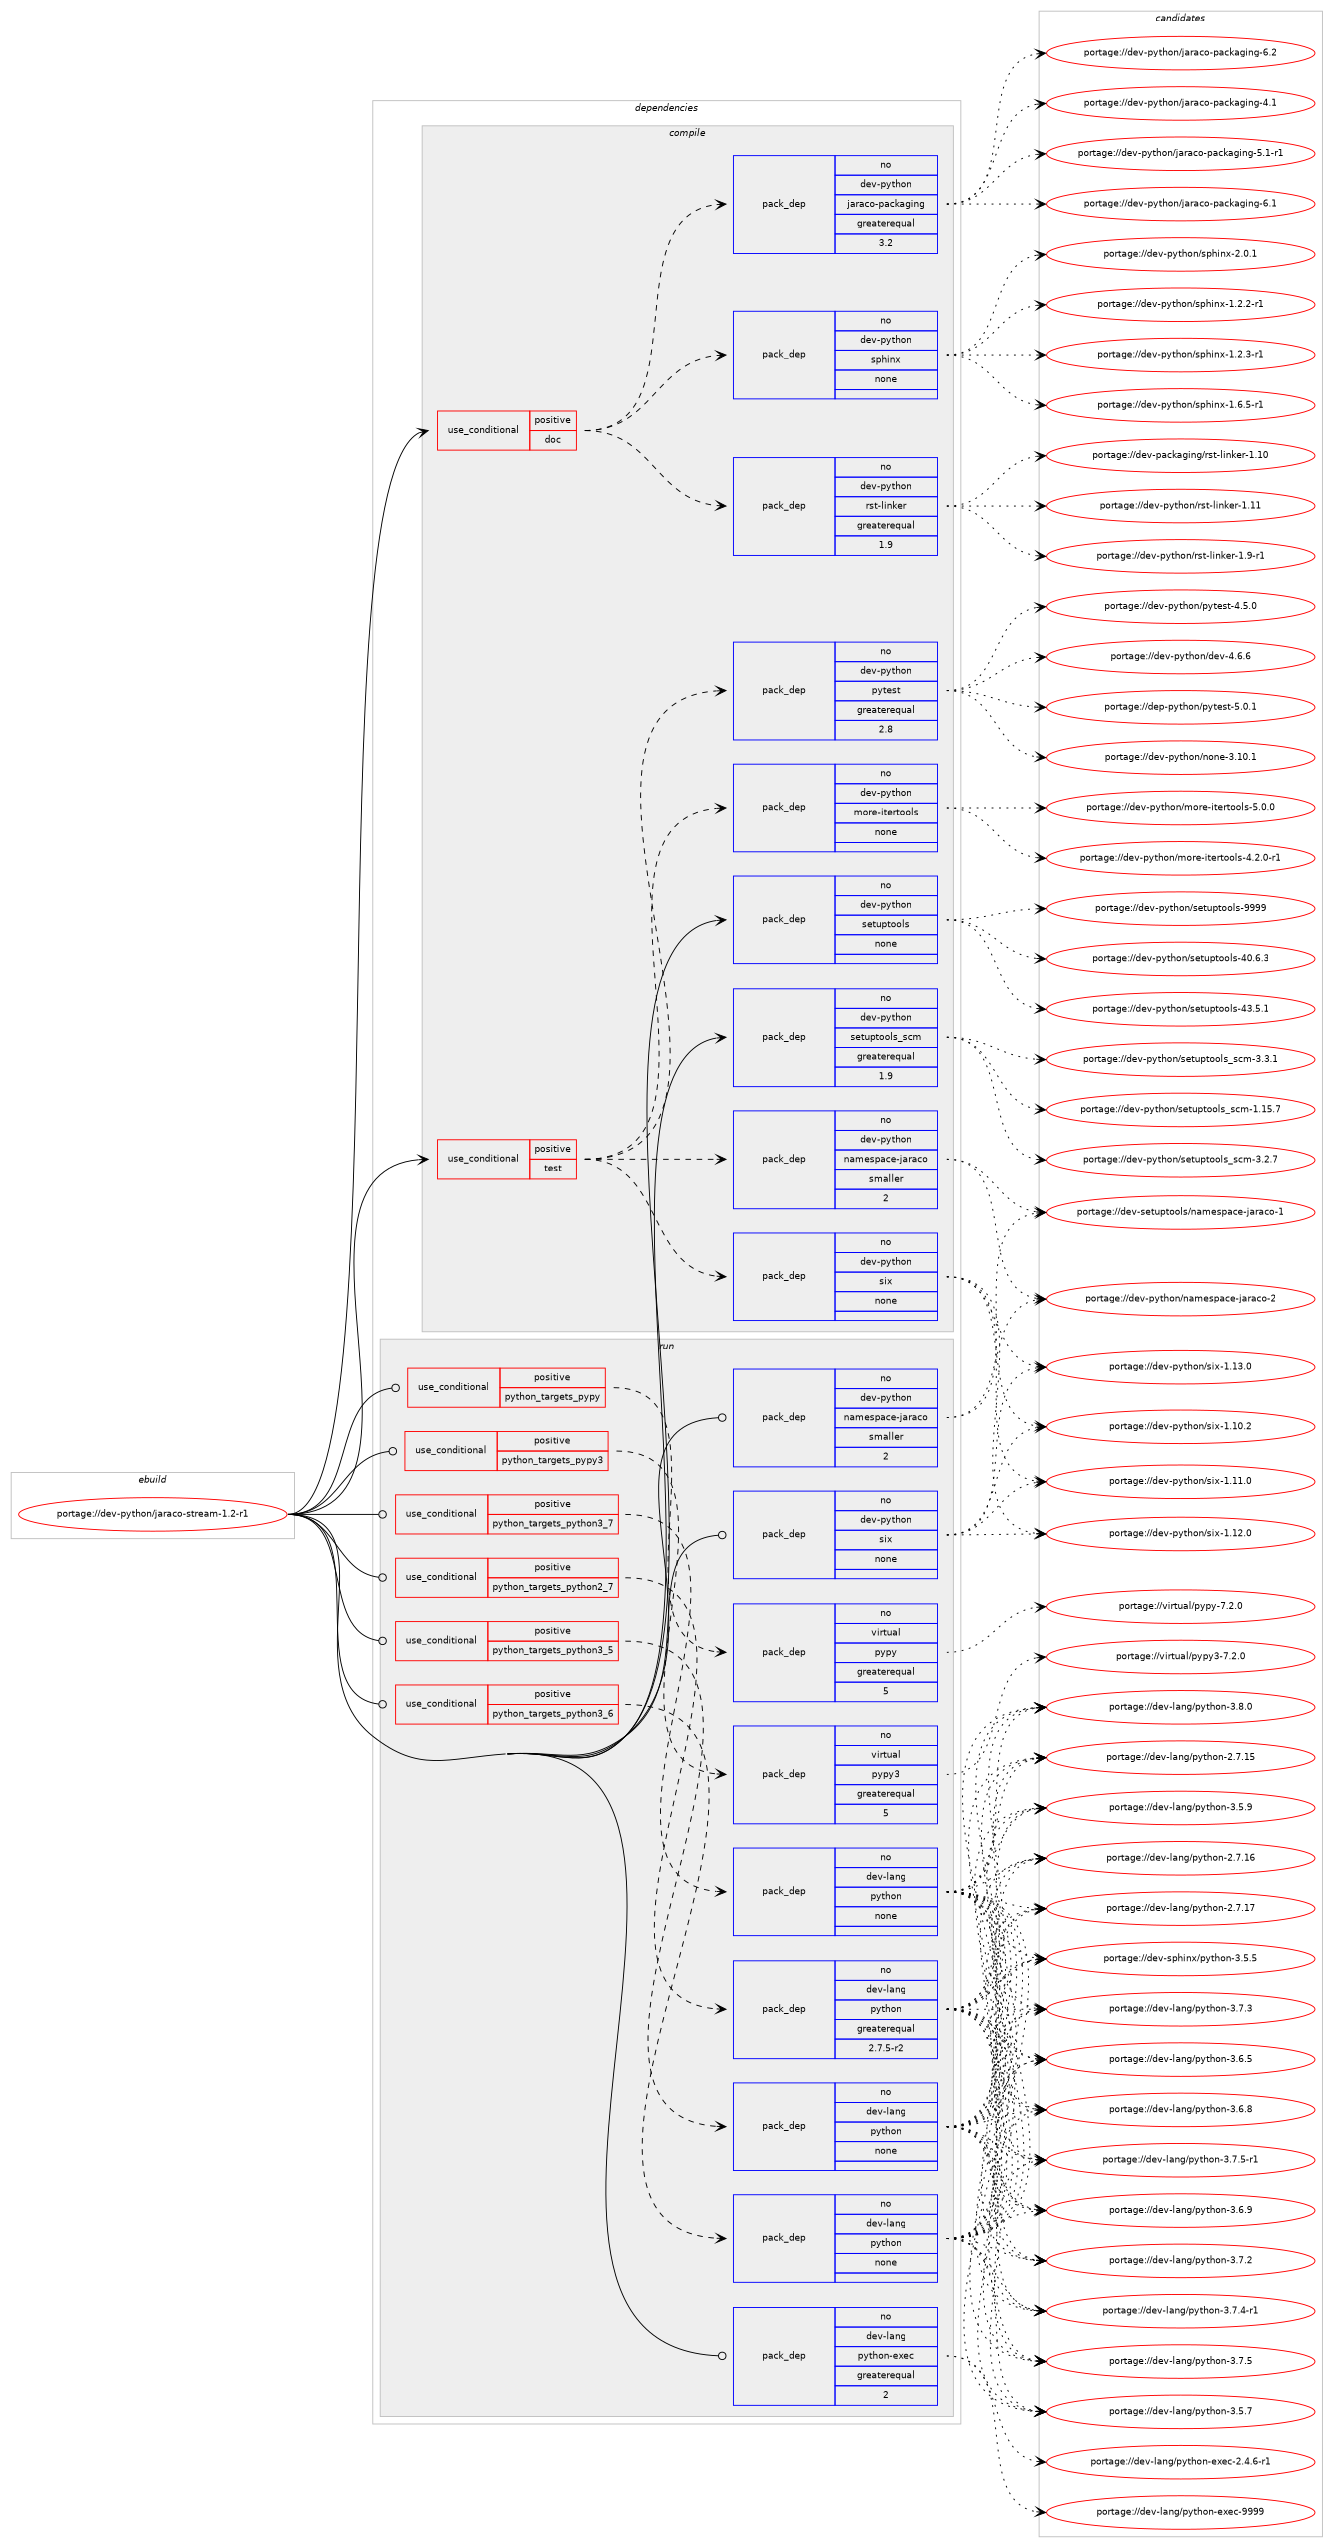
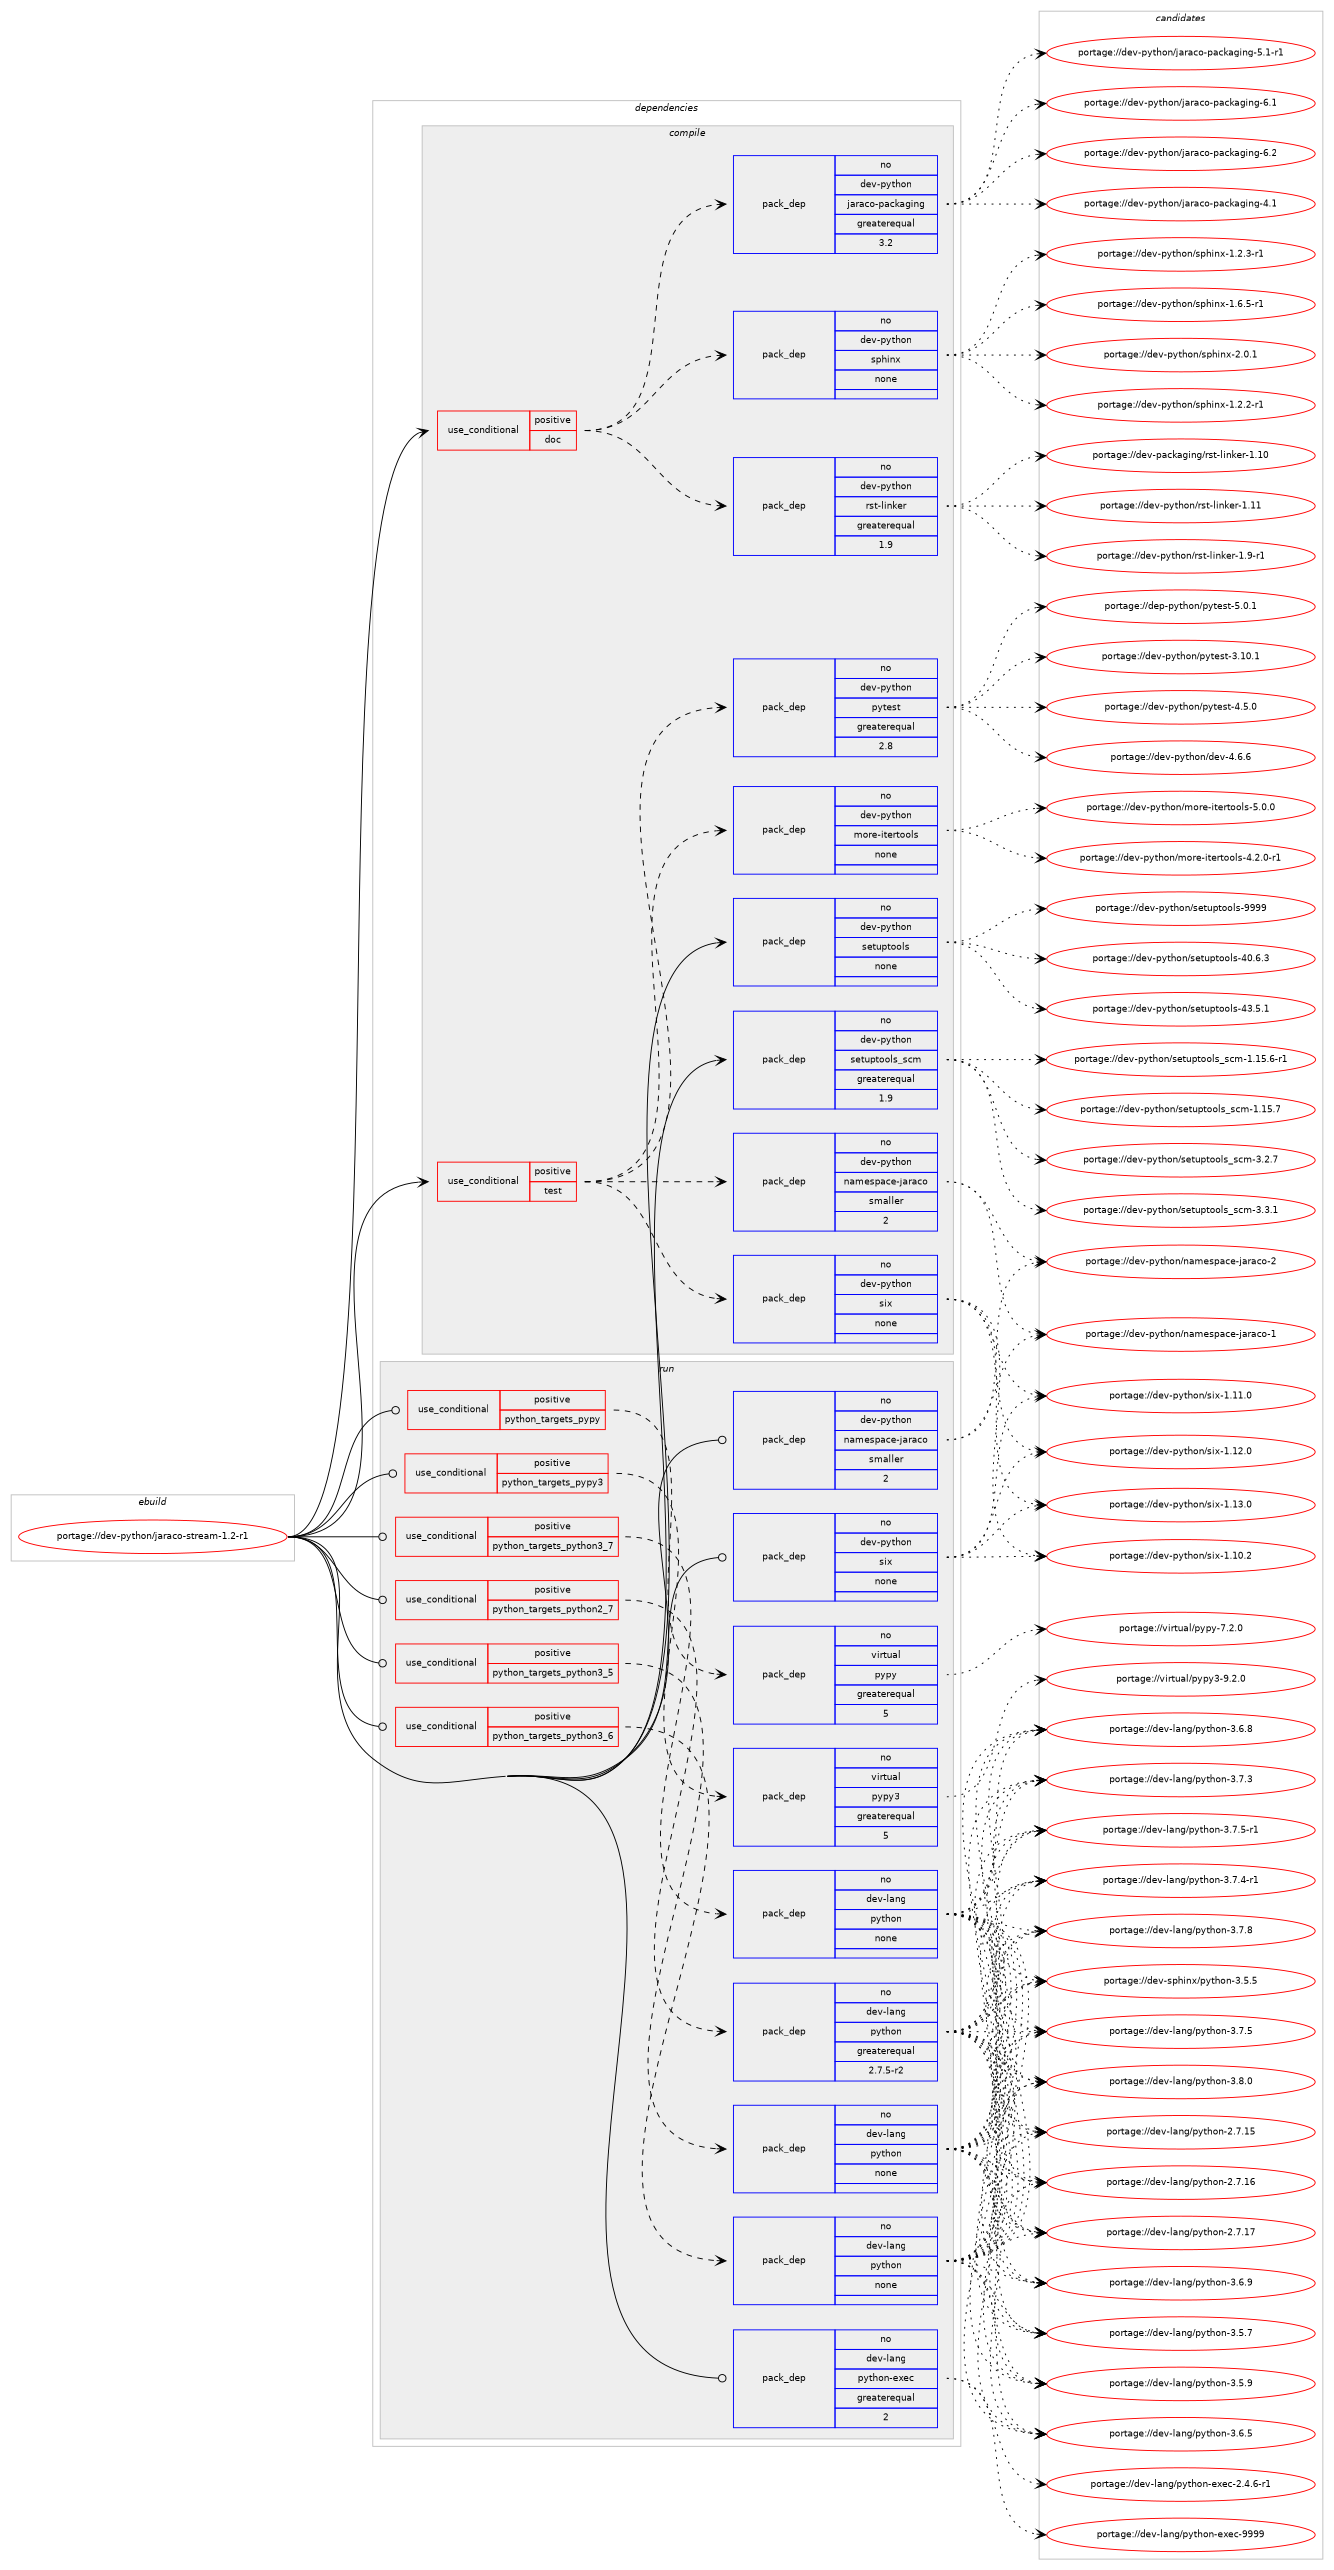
(1181, 758) -> (1181, 657)
none -> (1181, 1060)
(1181, 1212) -> (1181, 1335)
(1181, 1657) -> (1181, 1679)
(1181, 2261) -> (1181, 1931)
